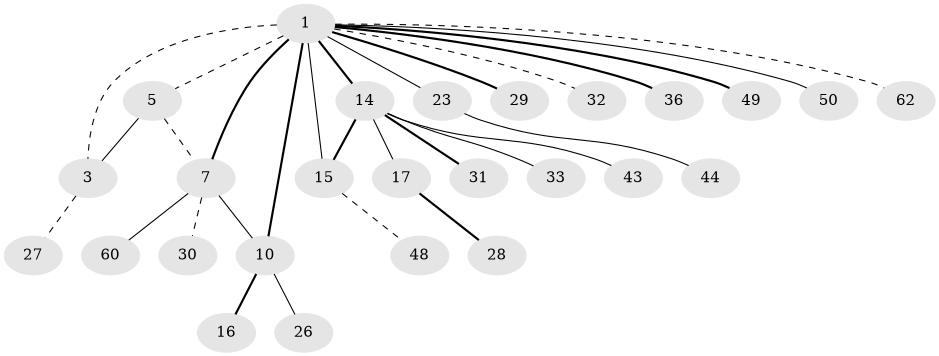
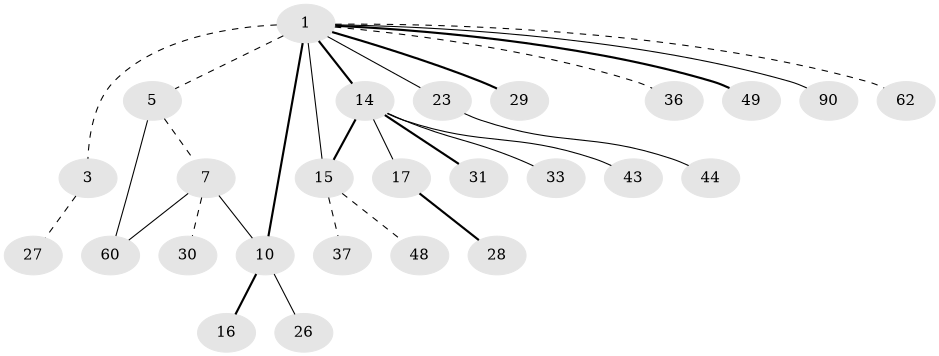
(495, 48) -> (495, 48)
(242, 94) -> none
(597, 101) -> none
(829, 101) -> (829, 101)
(120, 140) -> (132, 178)
none -> (342, 256)
